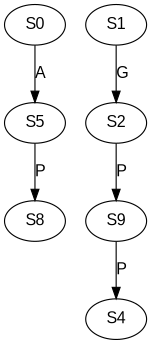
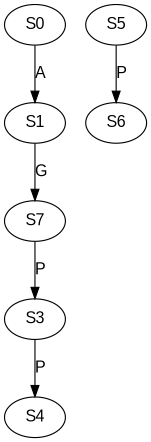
(35, 68) -> (35, 68)
(116, 123) -> (35, 221)
(35, 221) -> (116, 123)
(116, 221) -> (35, 319)
